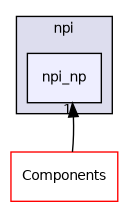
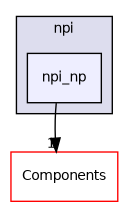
(74, 134) -> (55, 122)
